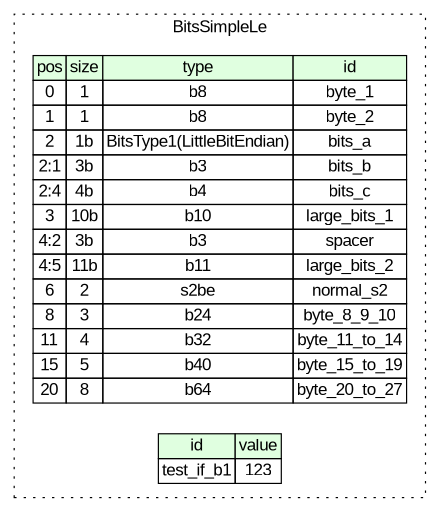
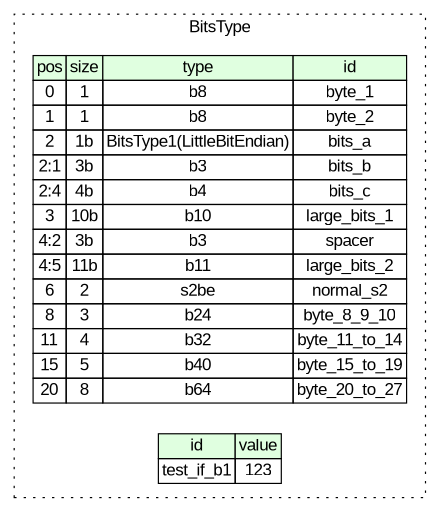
(220, 28) -> (220, 28)
